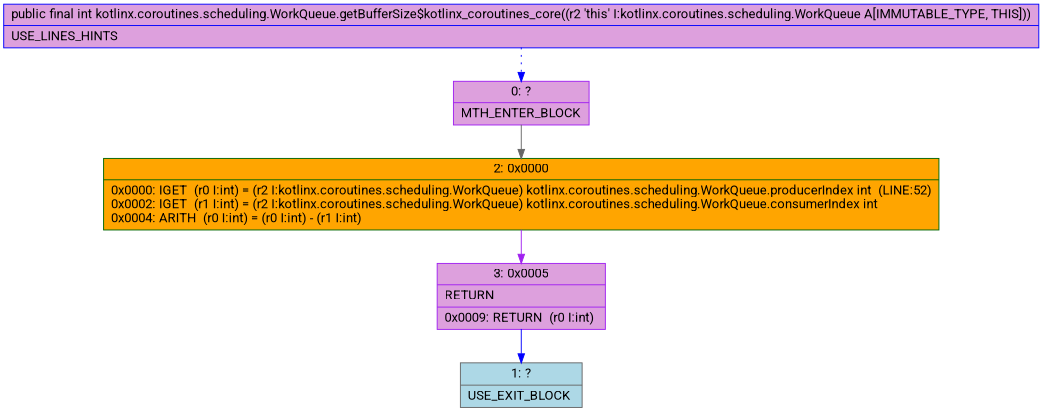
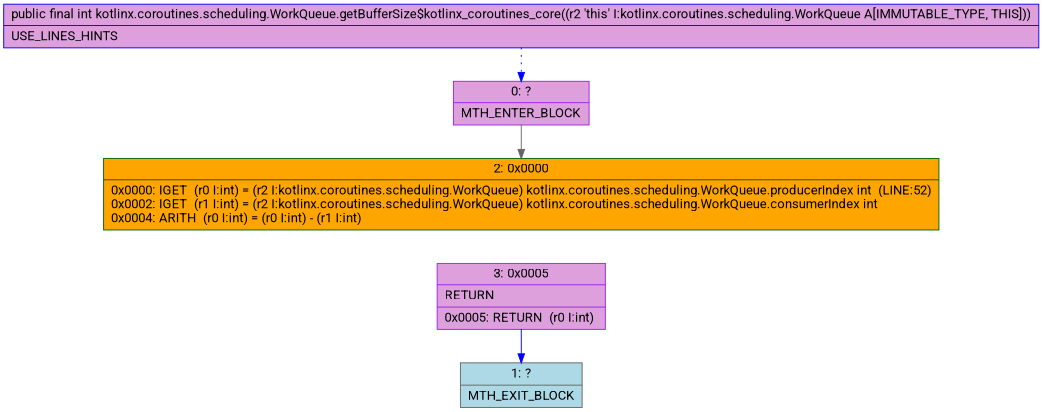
(521, 242) -> none
(521, 318) -> (521, 318)
(519, 396) -> (521, 396)
